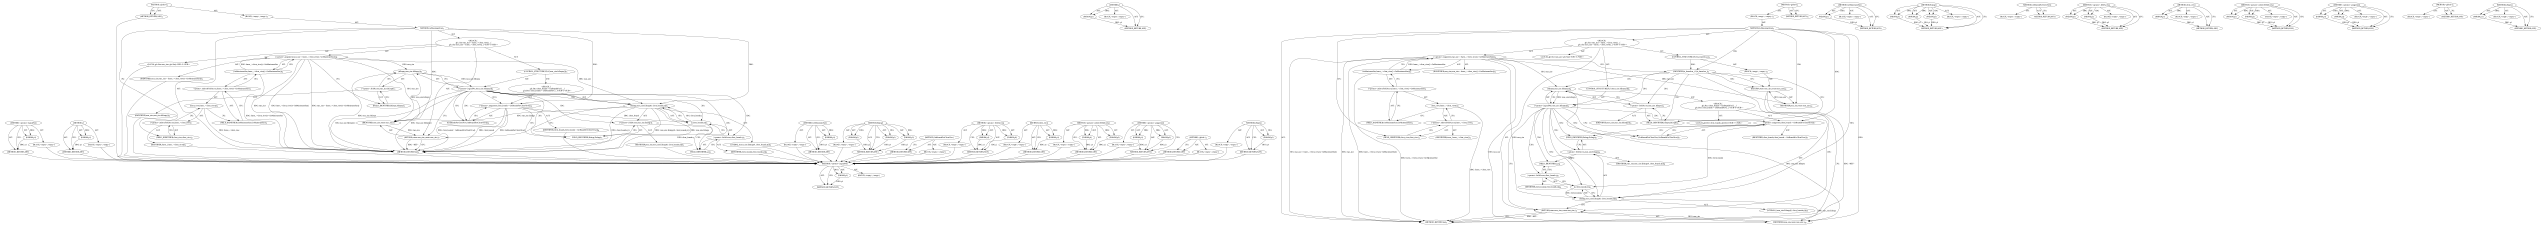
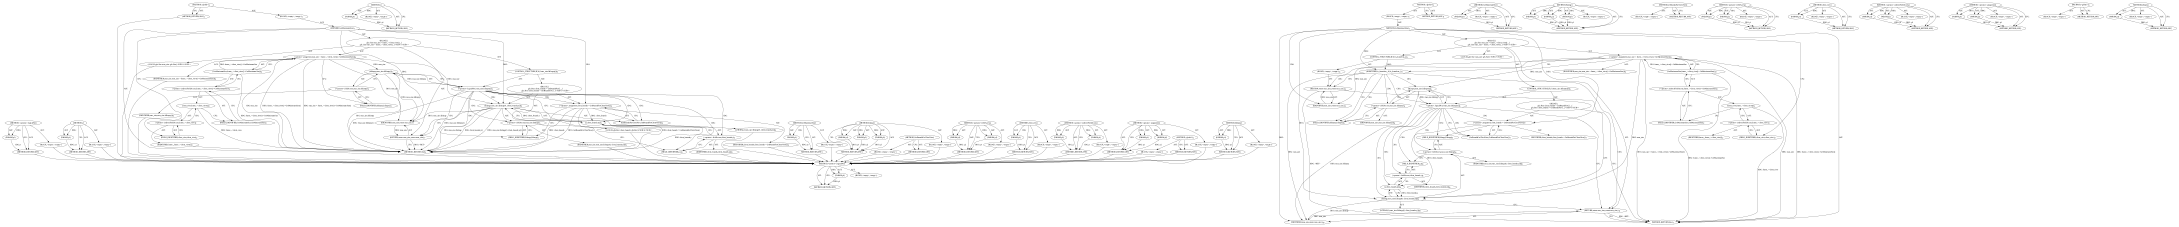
(1719, 123) -> none
none -> (629, 130)
